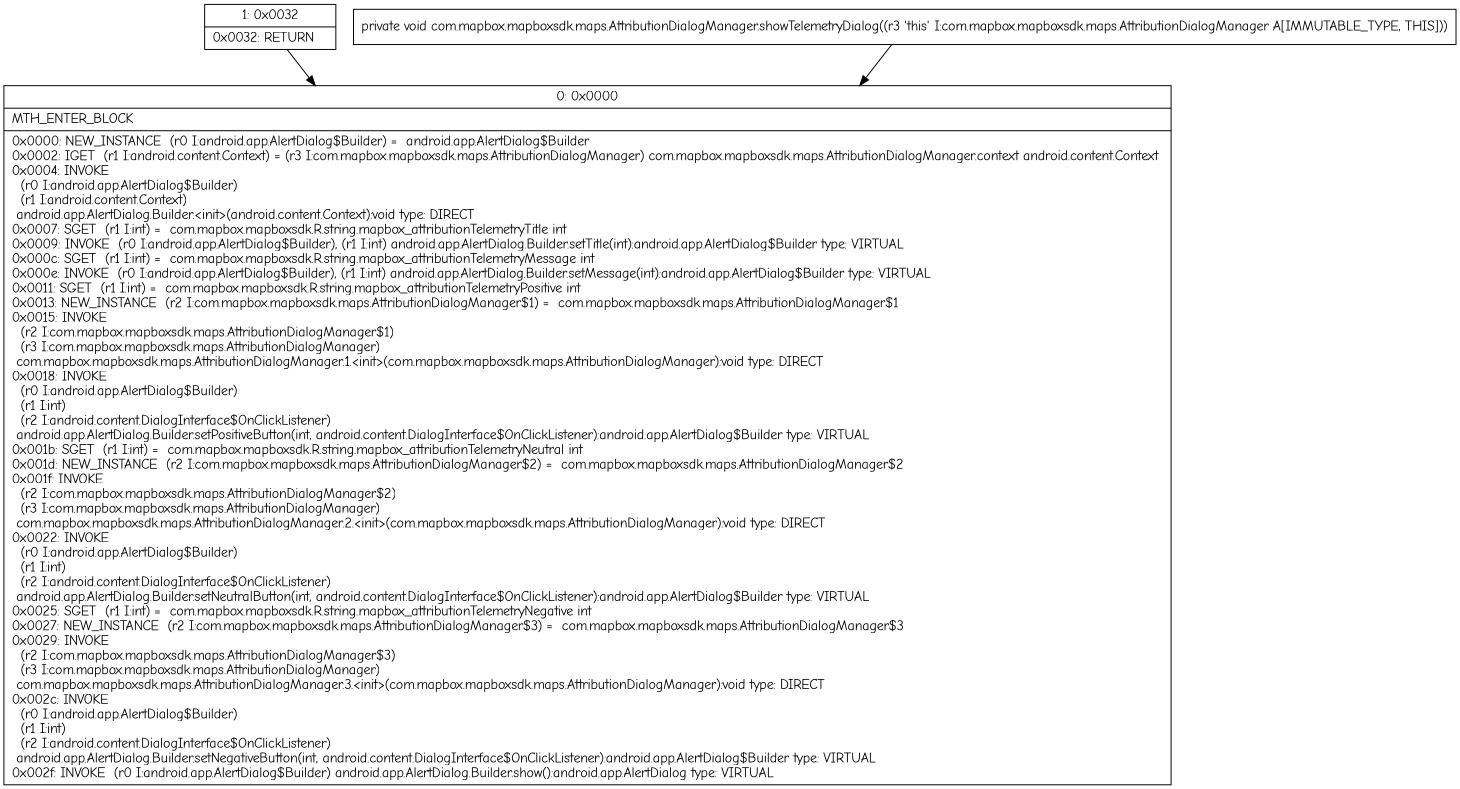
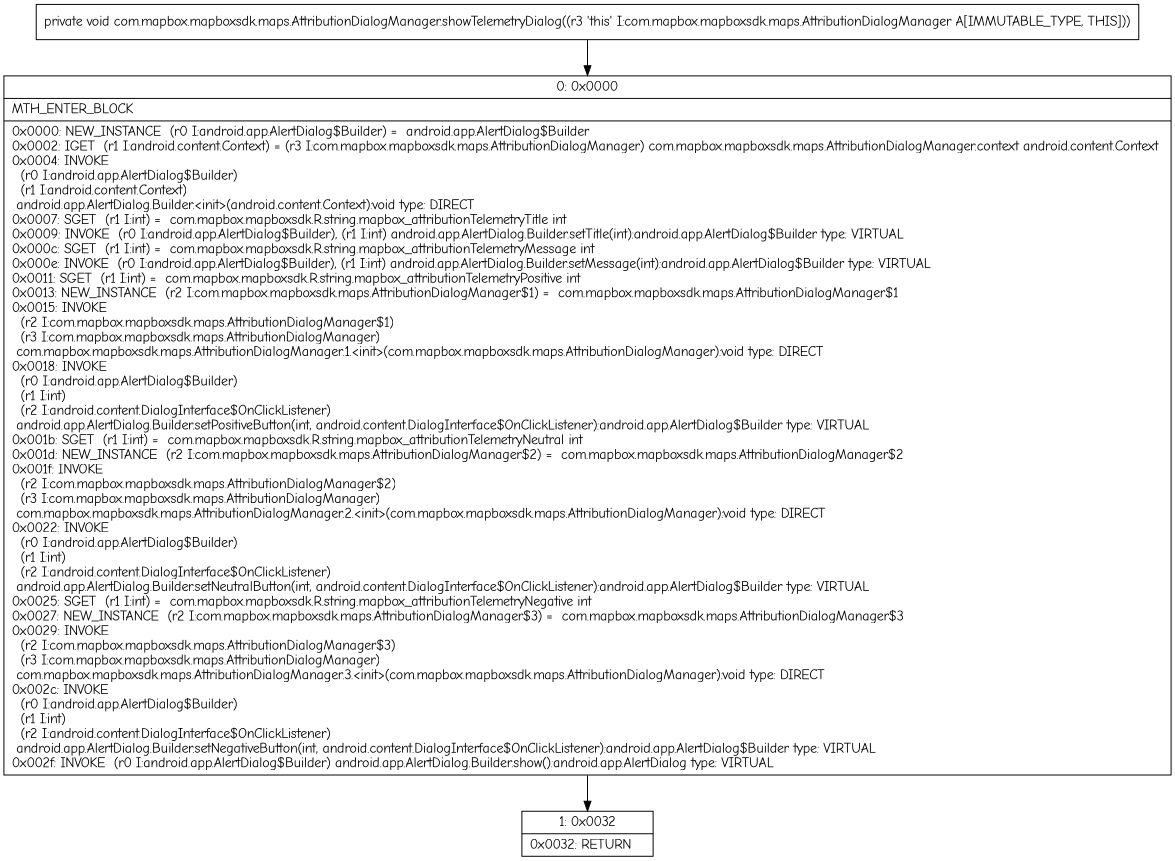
(298, 64) -> (588, 788)
